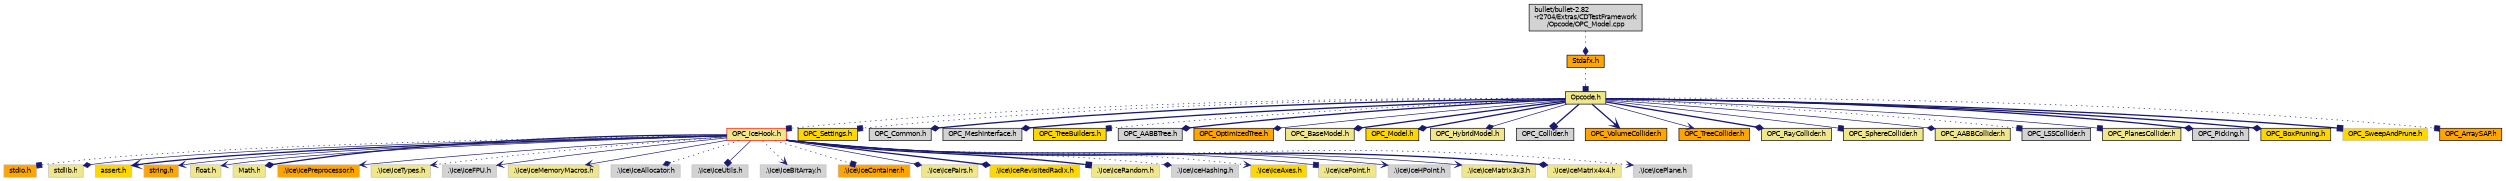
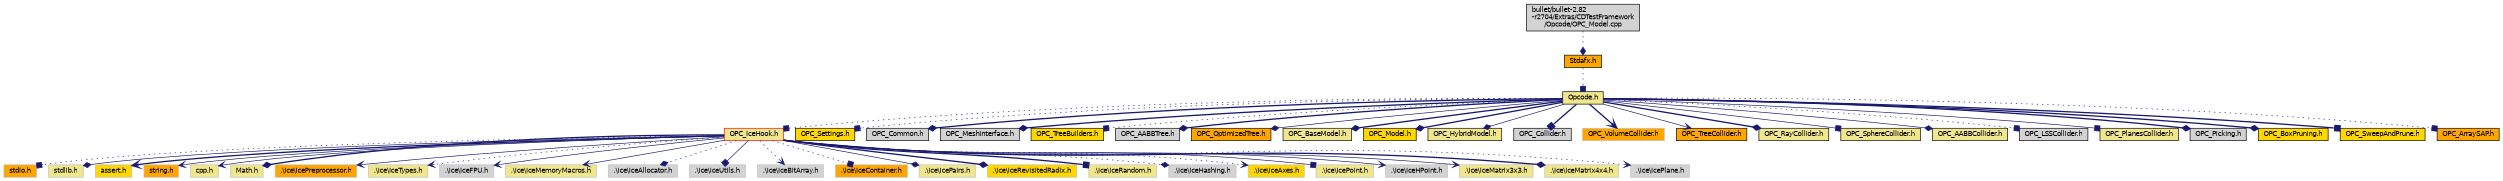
(1626, 134) -> (1623, 134)
(2385, 134) -> (2383, 134)
(206, 171) -> (204, 171)
